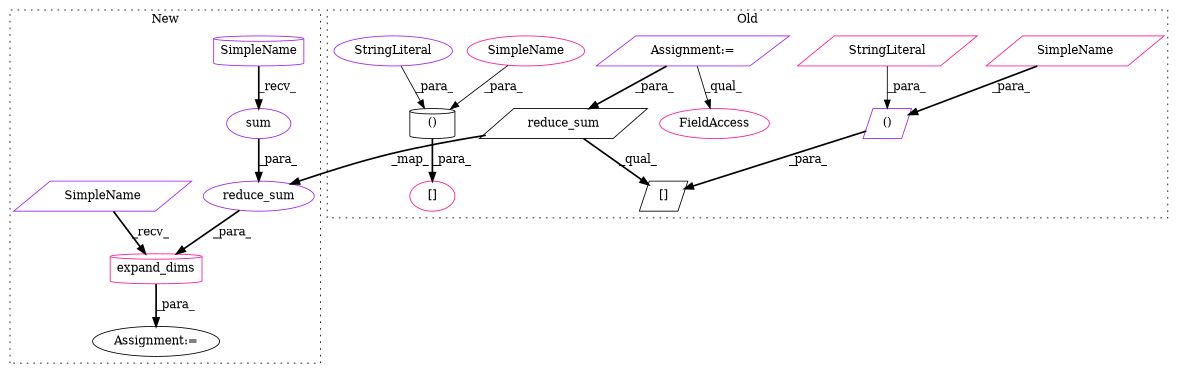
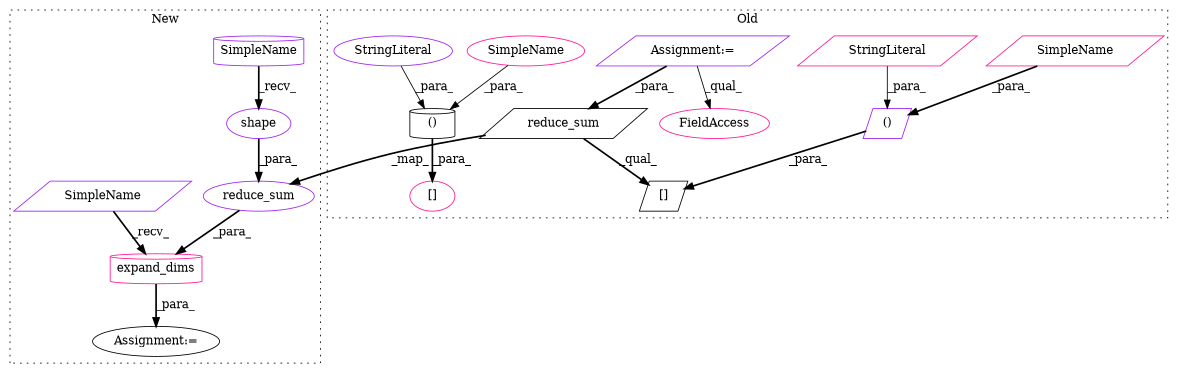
(259, 124) -> (259, 124)
